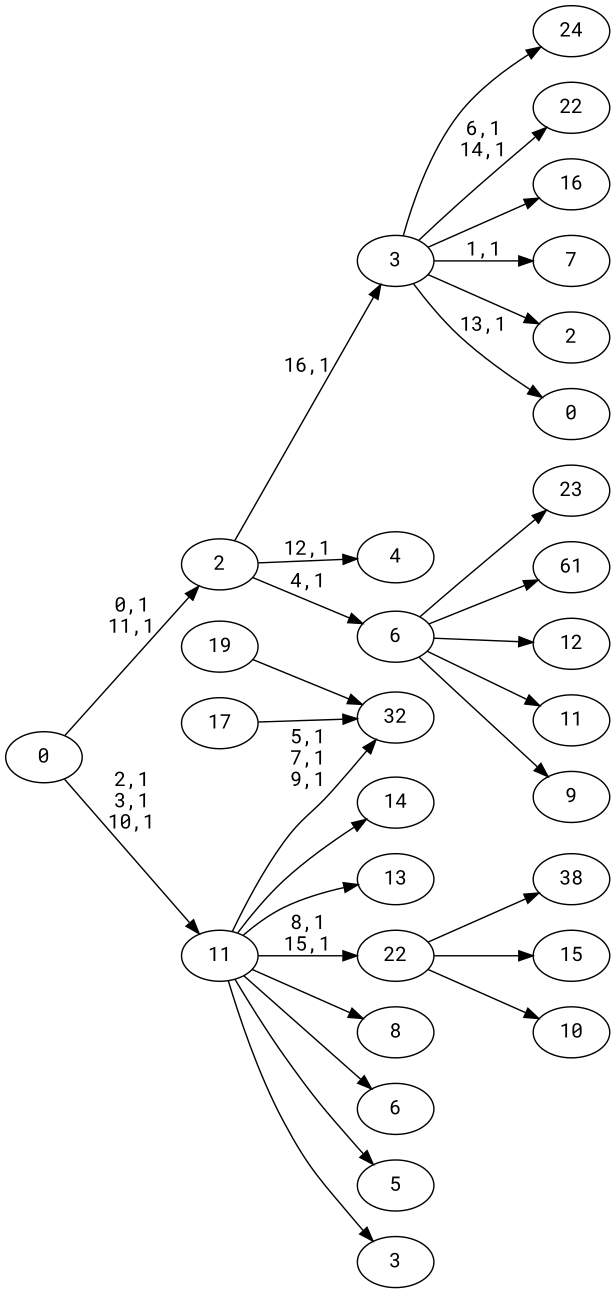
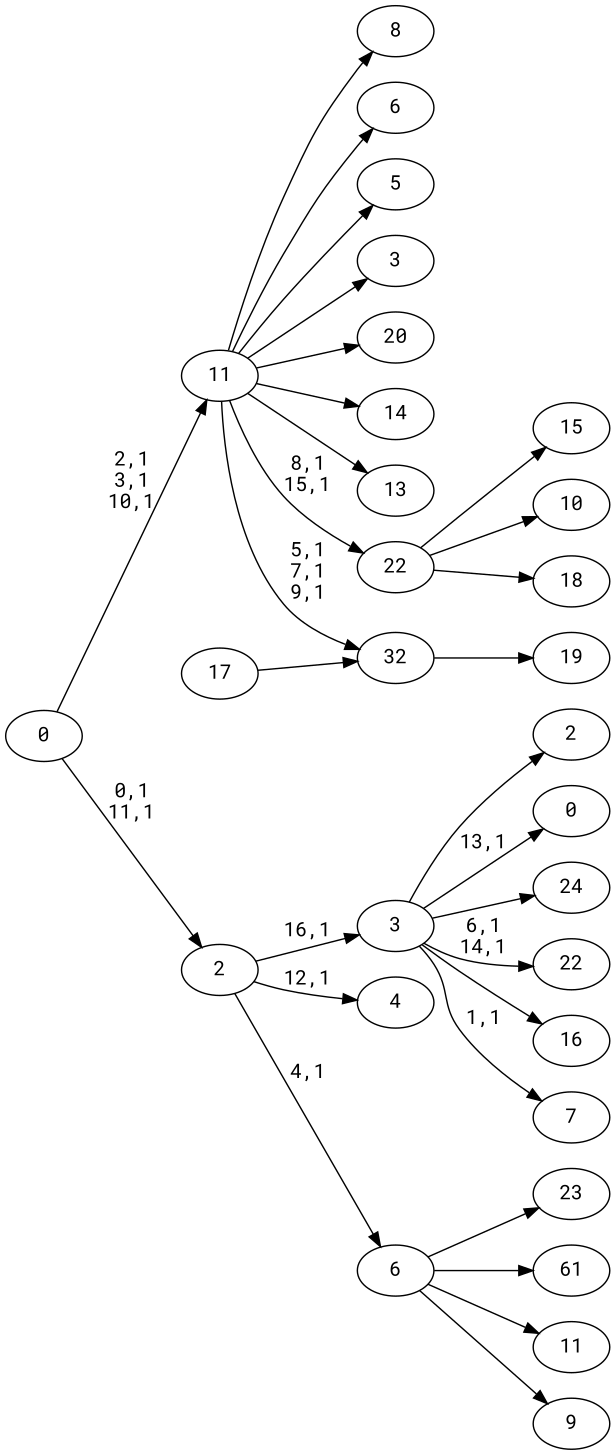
none -> (396, 337)
(571, 644) -> none
(301, 679) -> (476, 658)
(571, 879) -> (571, 581)
